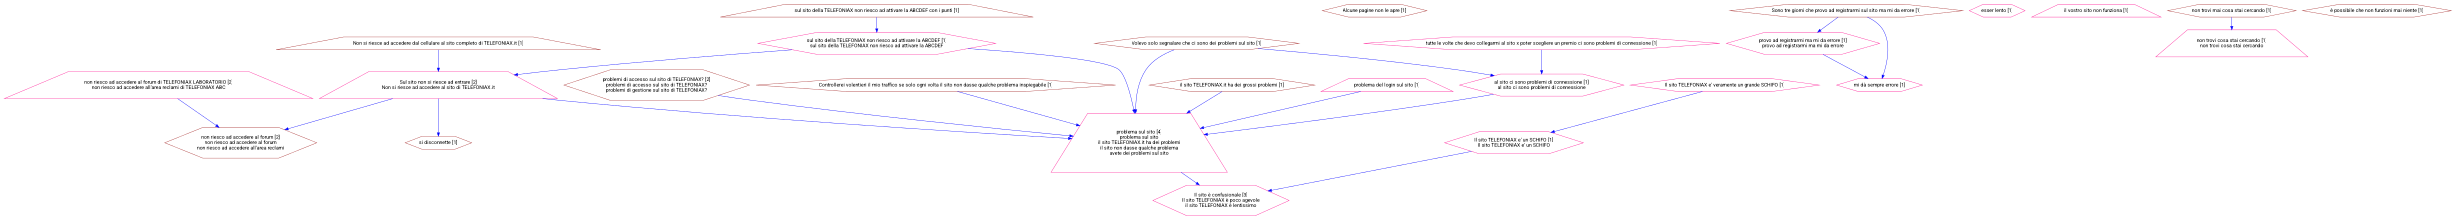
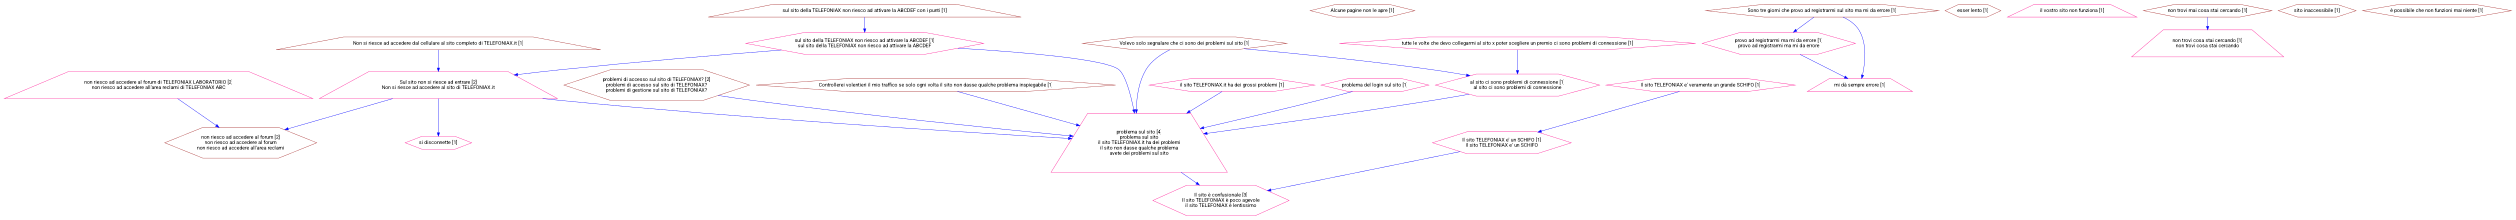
(1997, 11) -> (1973, 11)
none -> (2317, 11)
(1232, 85) -> (1232, 85)
(1387, 85) -> (1375, 85)
(1879, 85) -> (1860, 85)
(438, 143) -> (438, 143)
